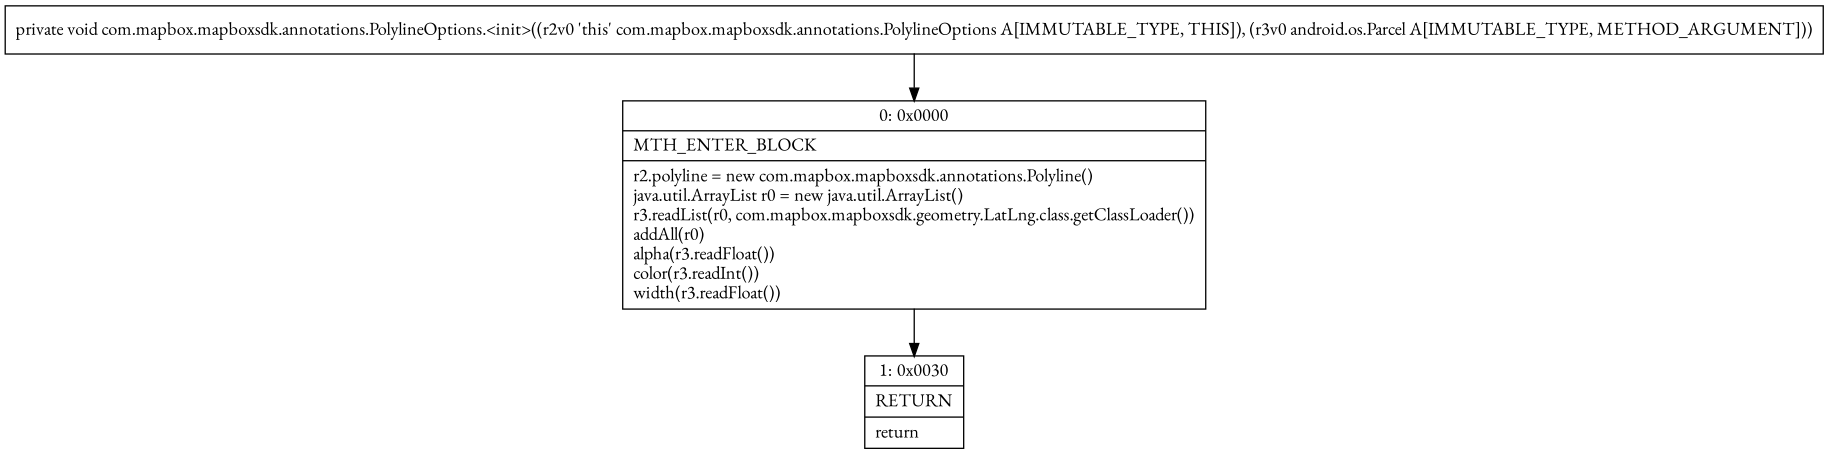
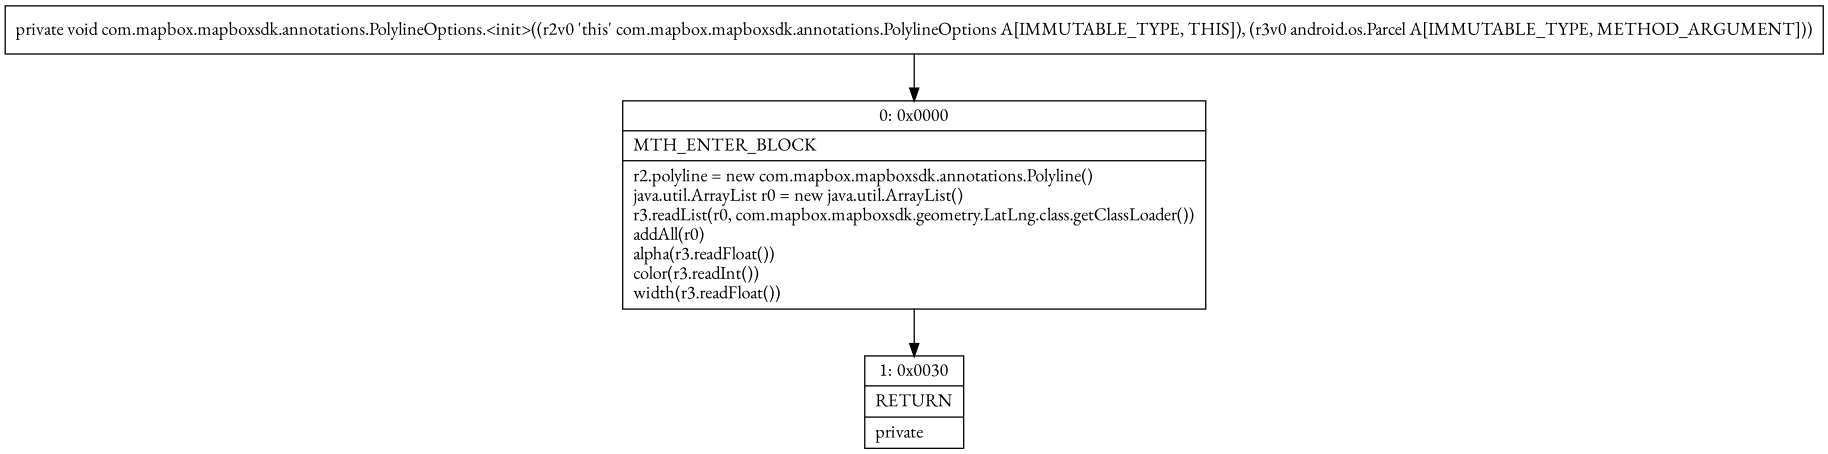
(897, 432) -> (899, 432)
